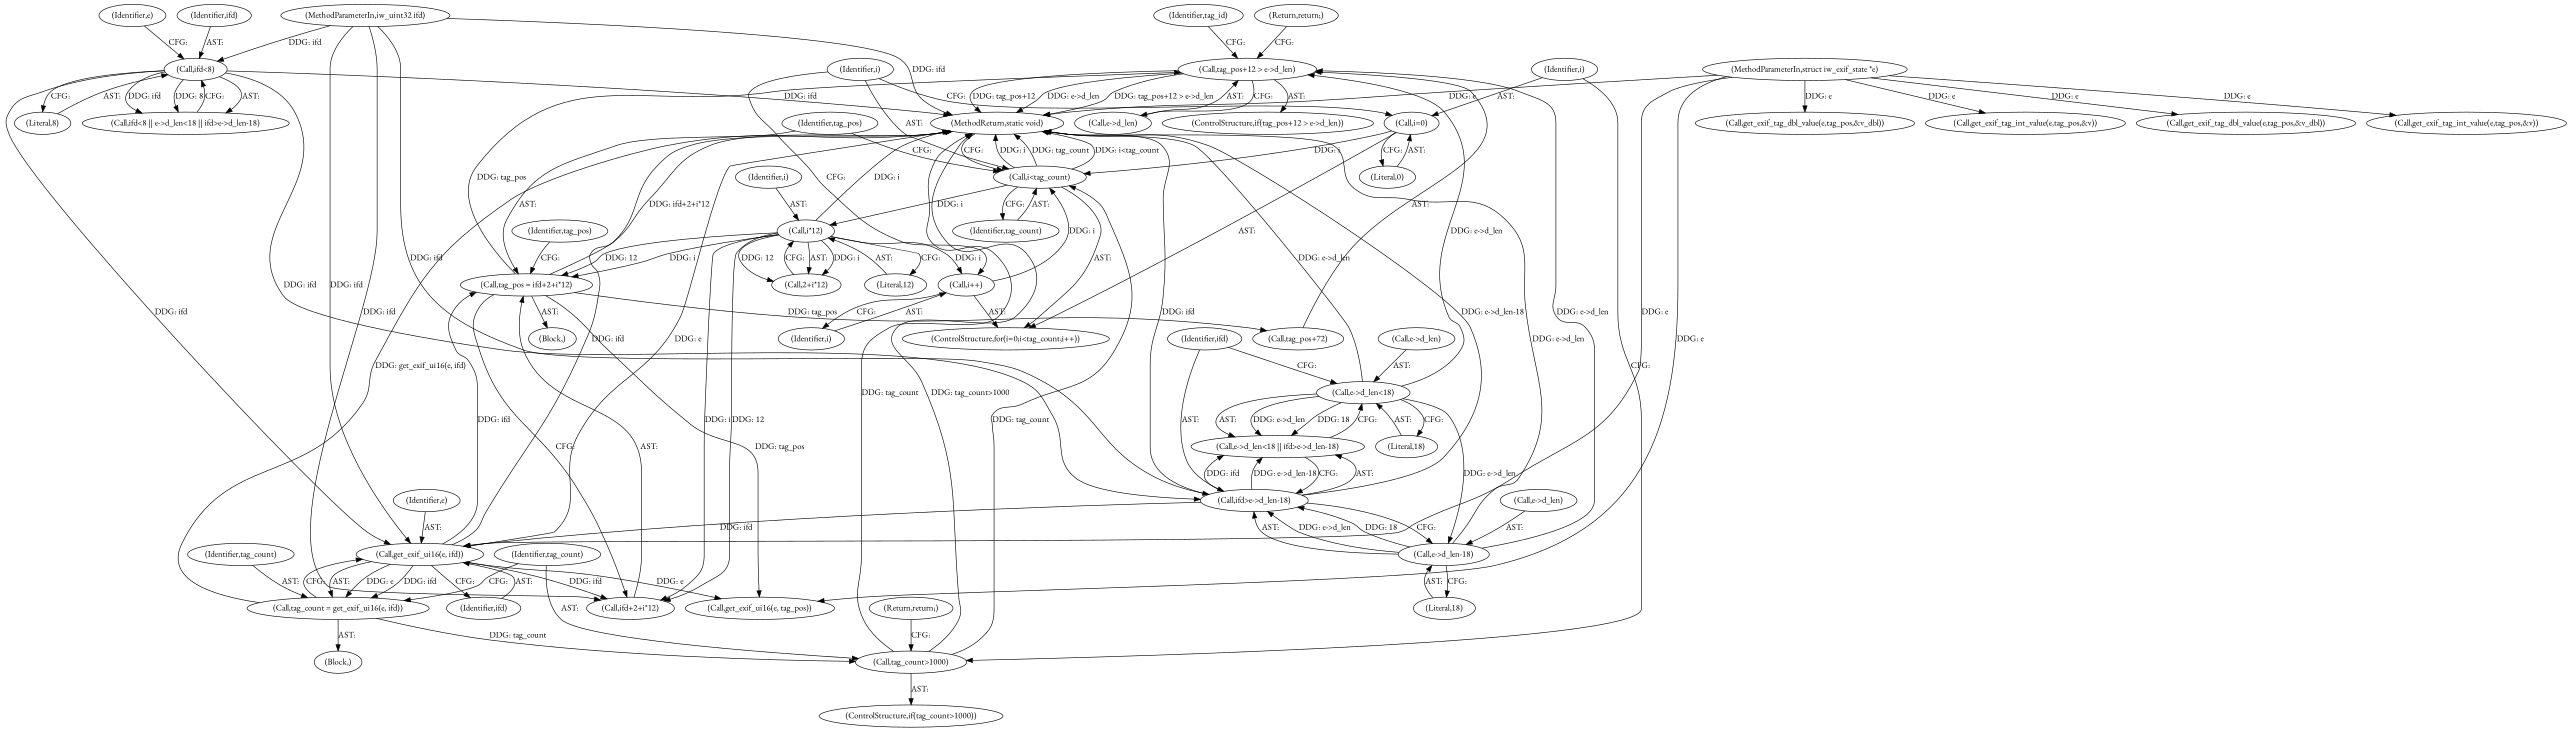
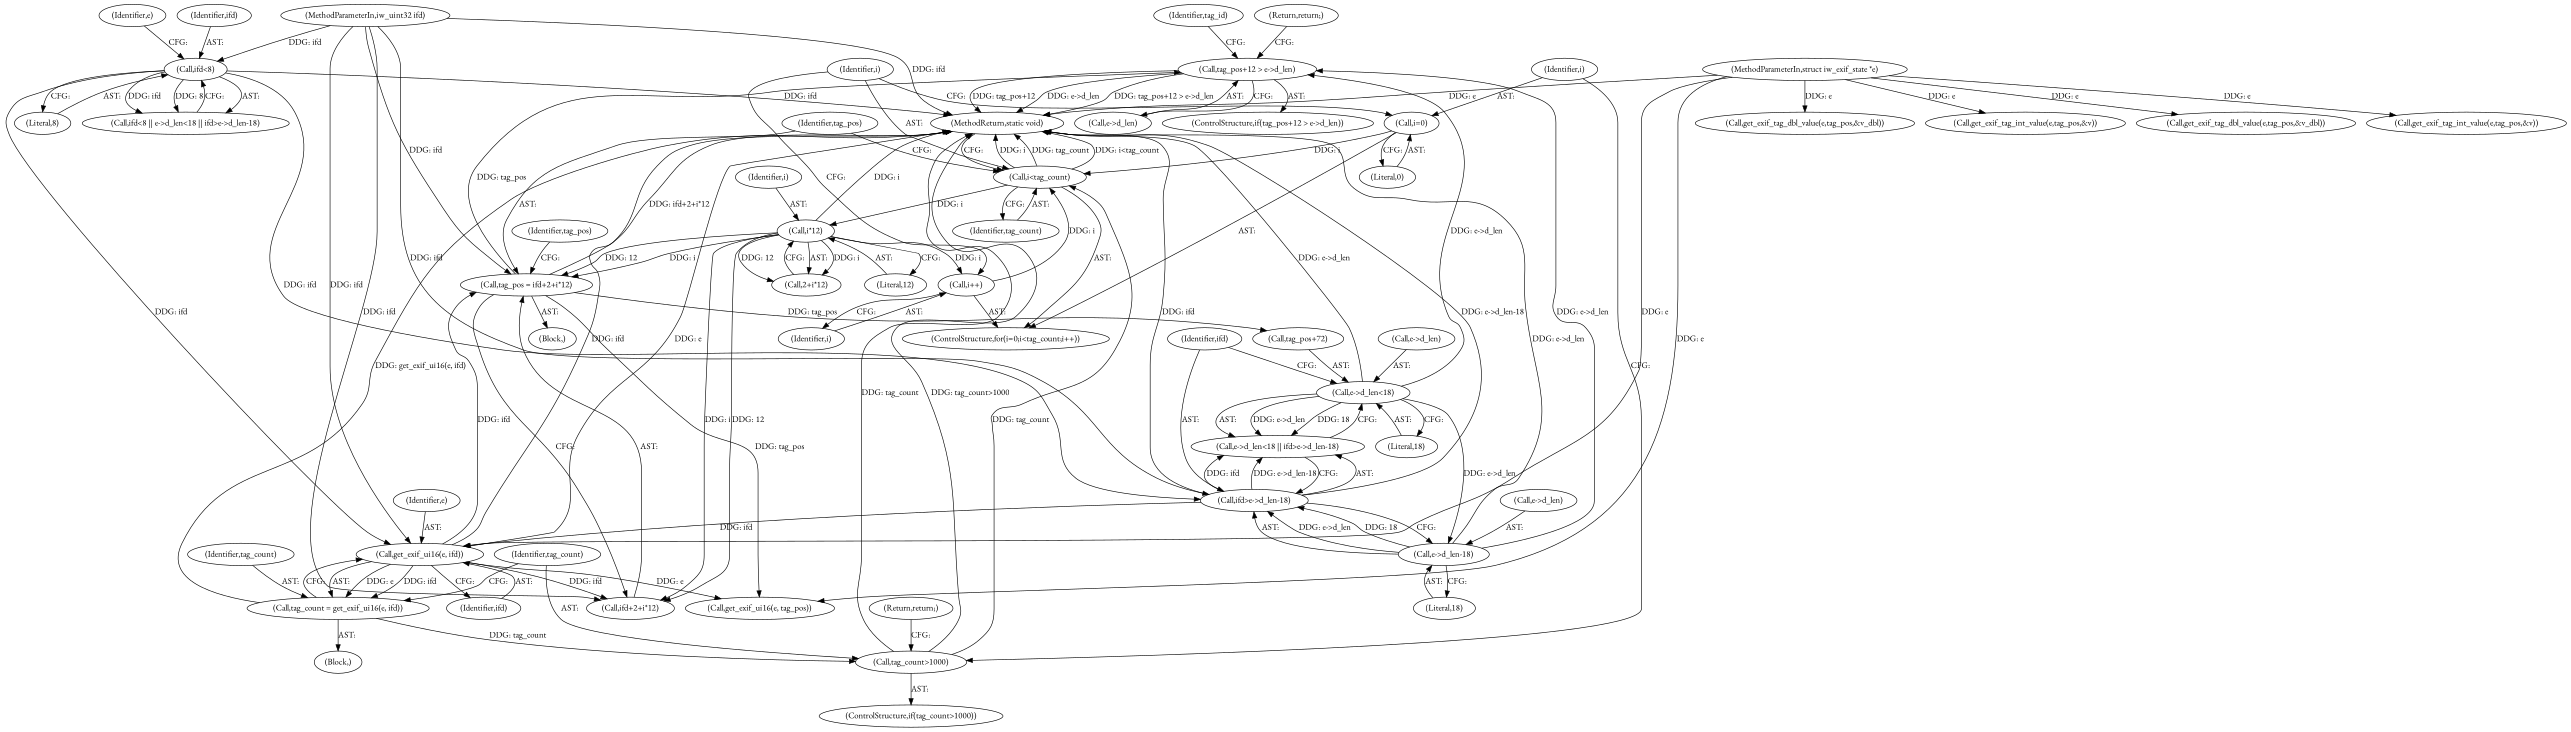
none -> (413, 162)
(1455, 170) -> (1325, 365)
